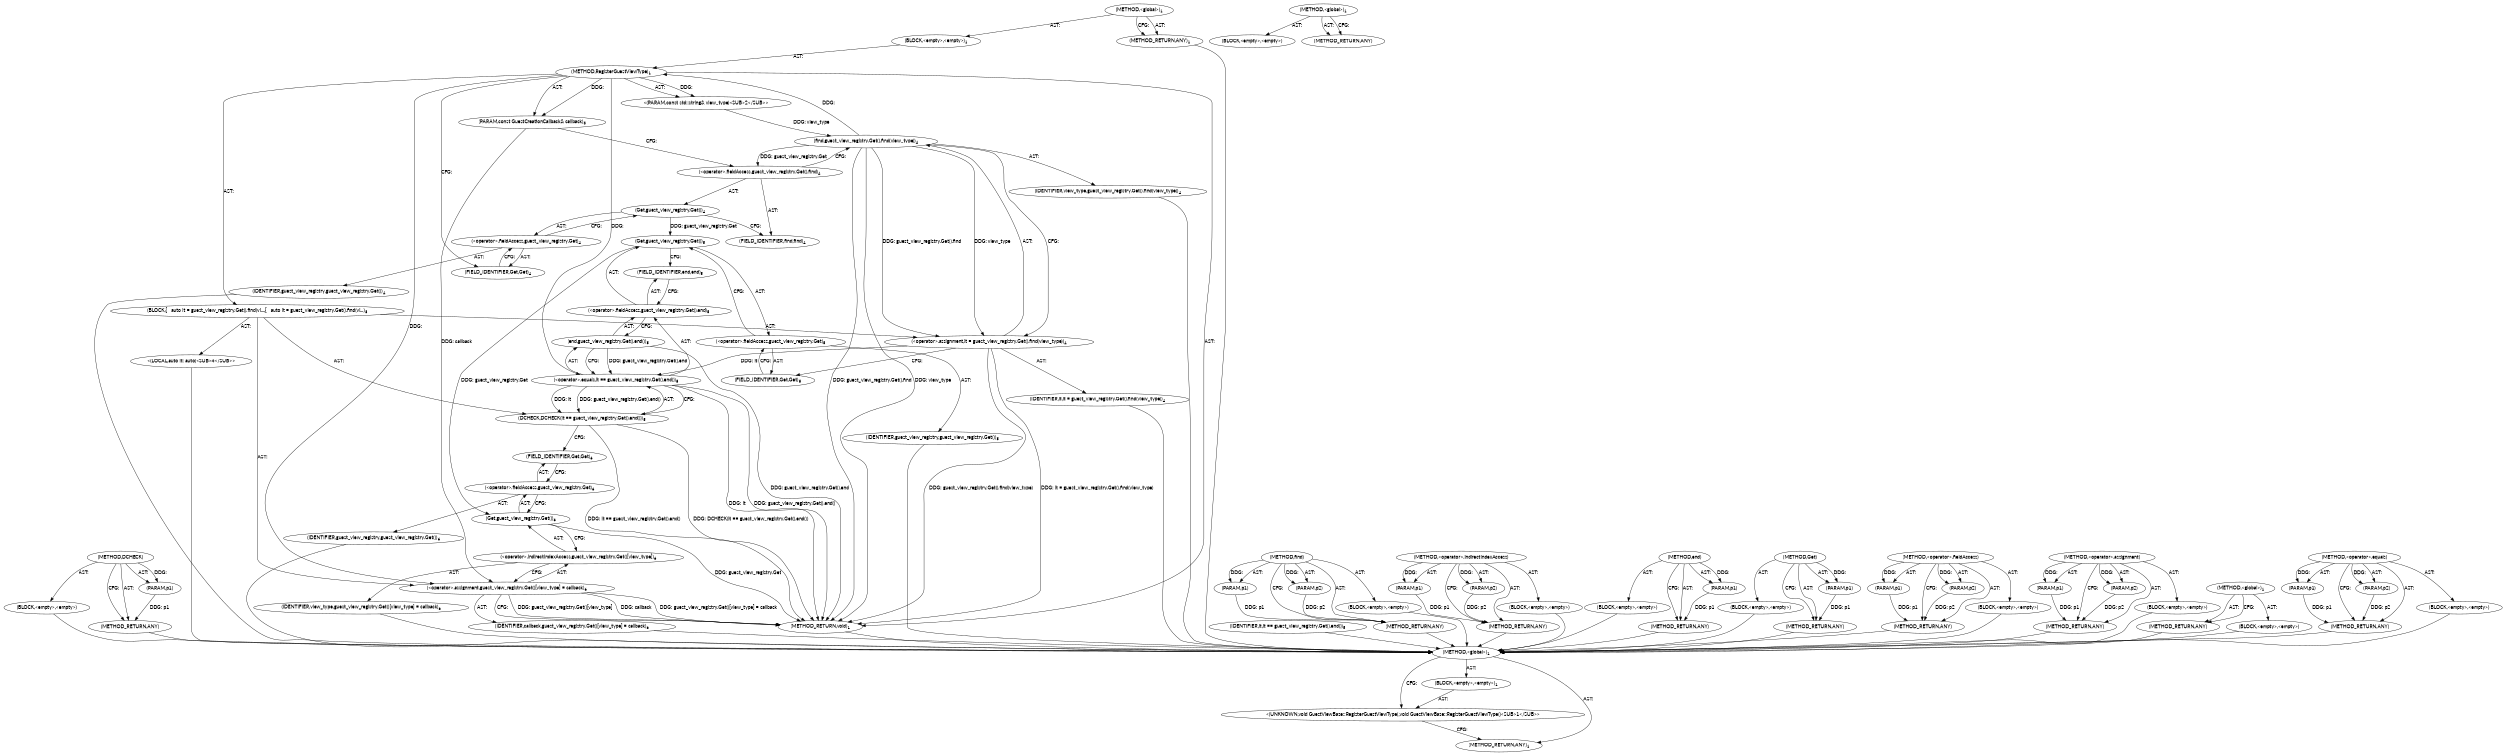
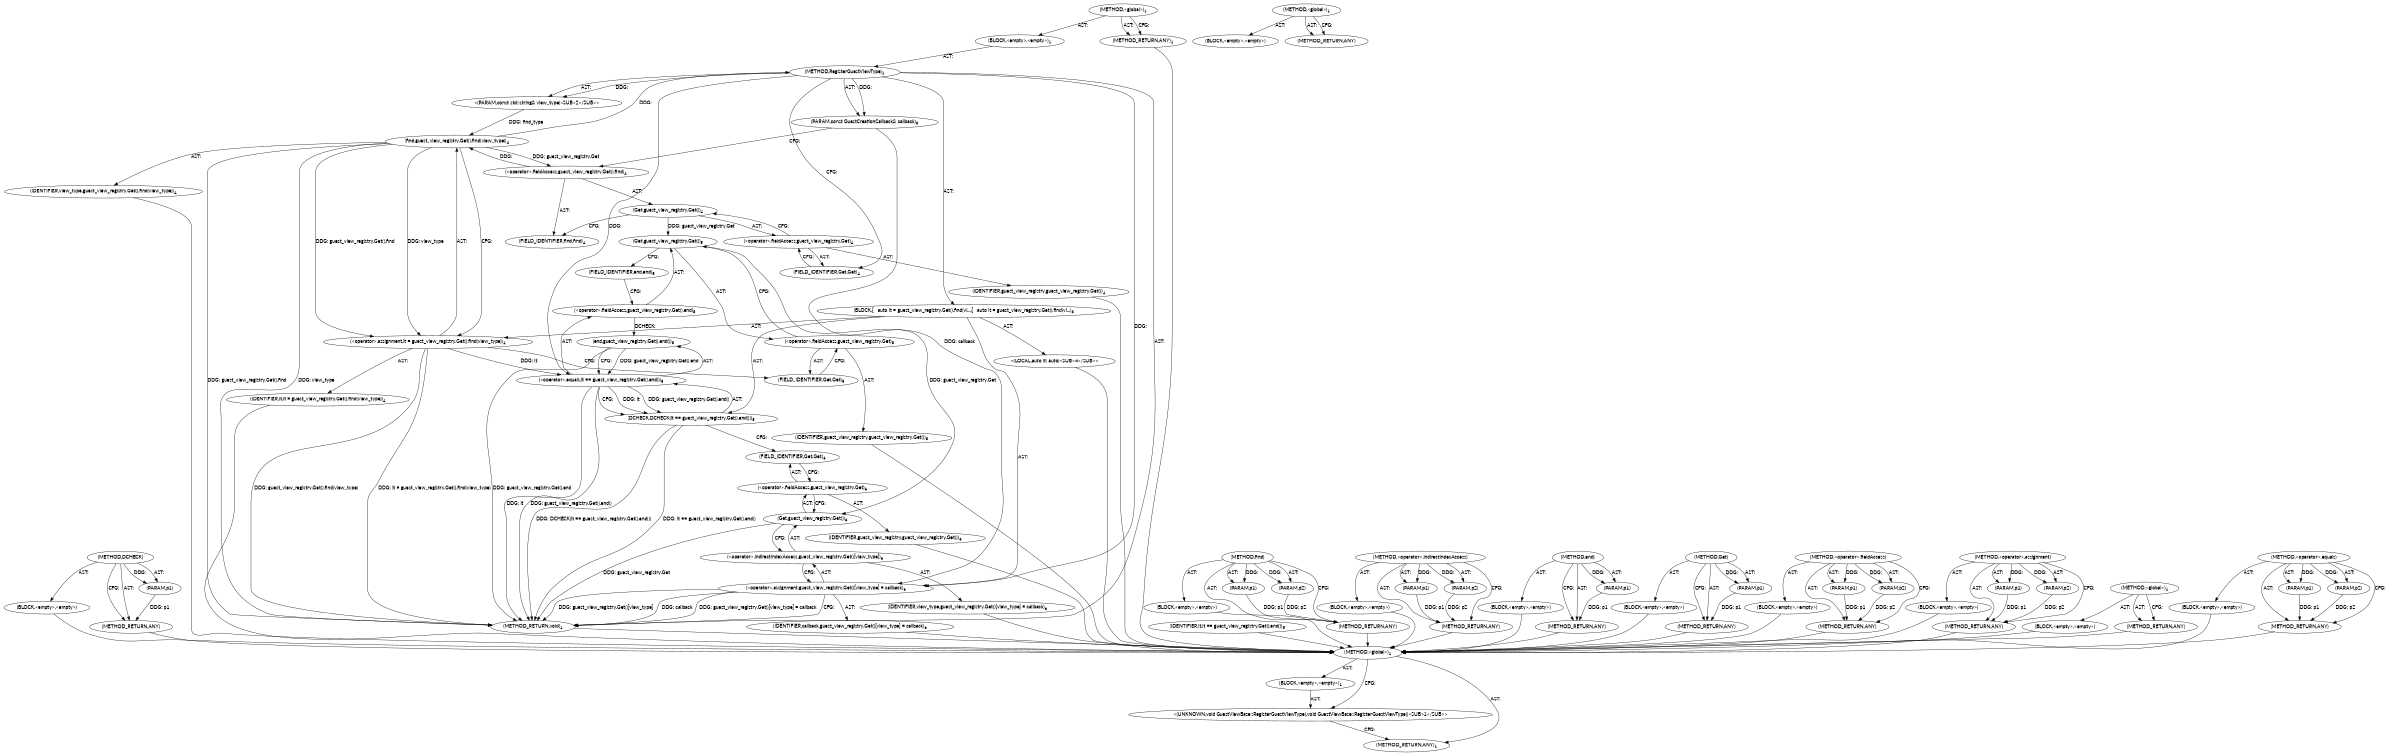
(812, 122) -> (526, 122)
(841, 157) -> (507, 157)
(648, 292) -> none
(621, 326) -> none
(647, 327) -> (646, 327)
